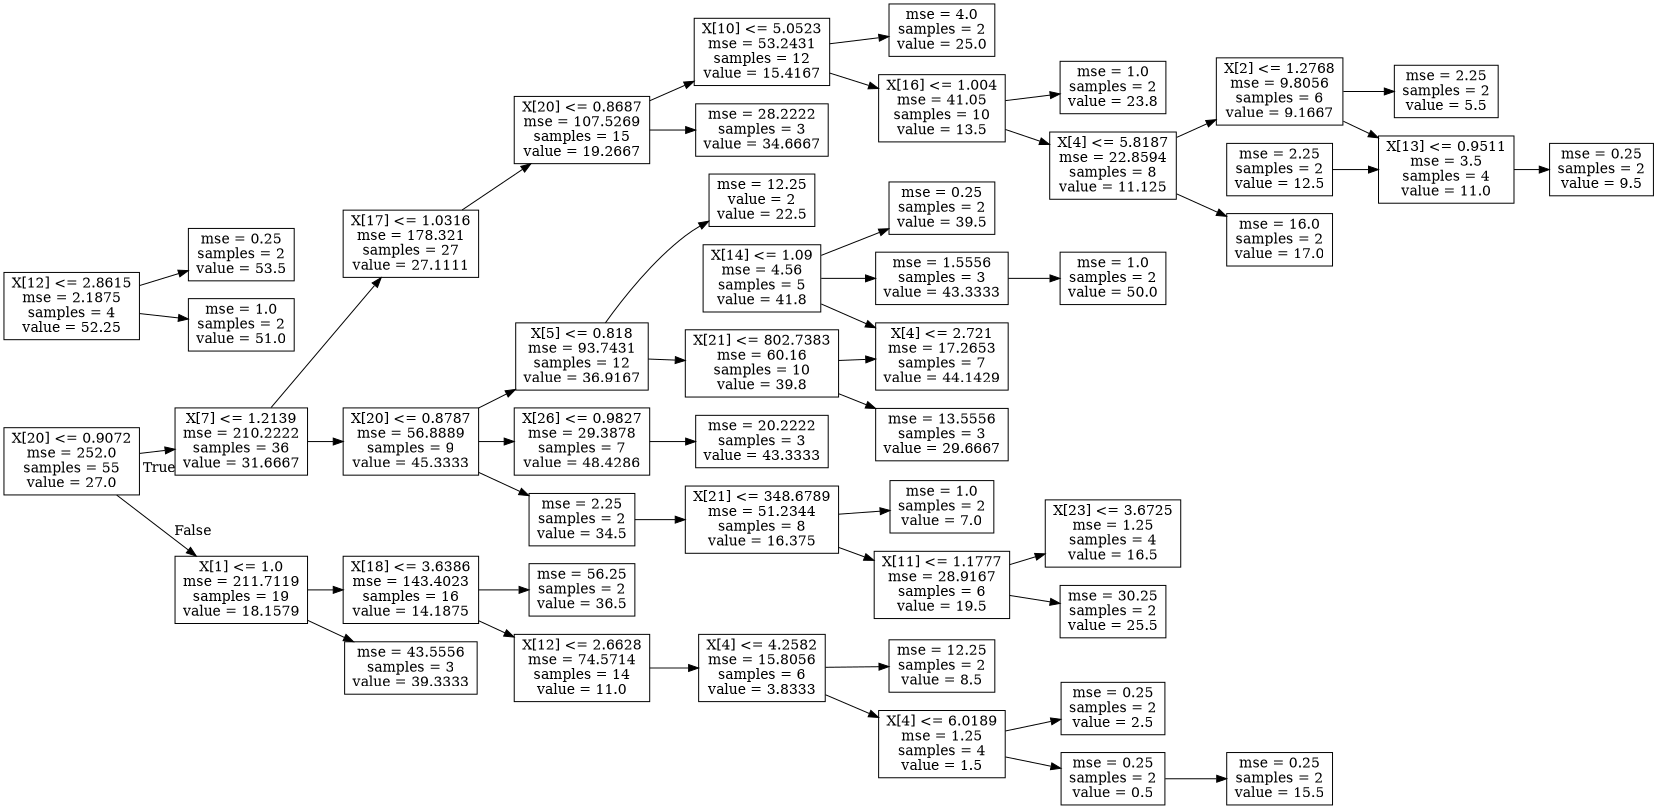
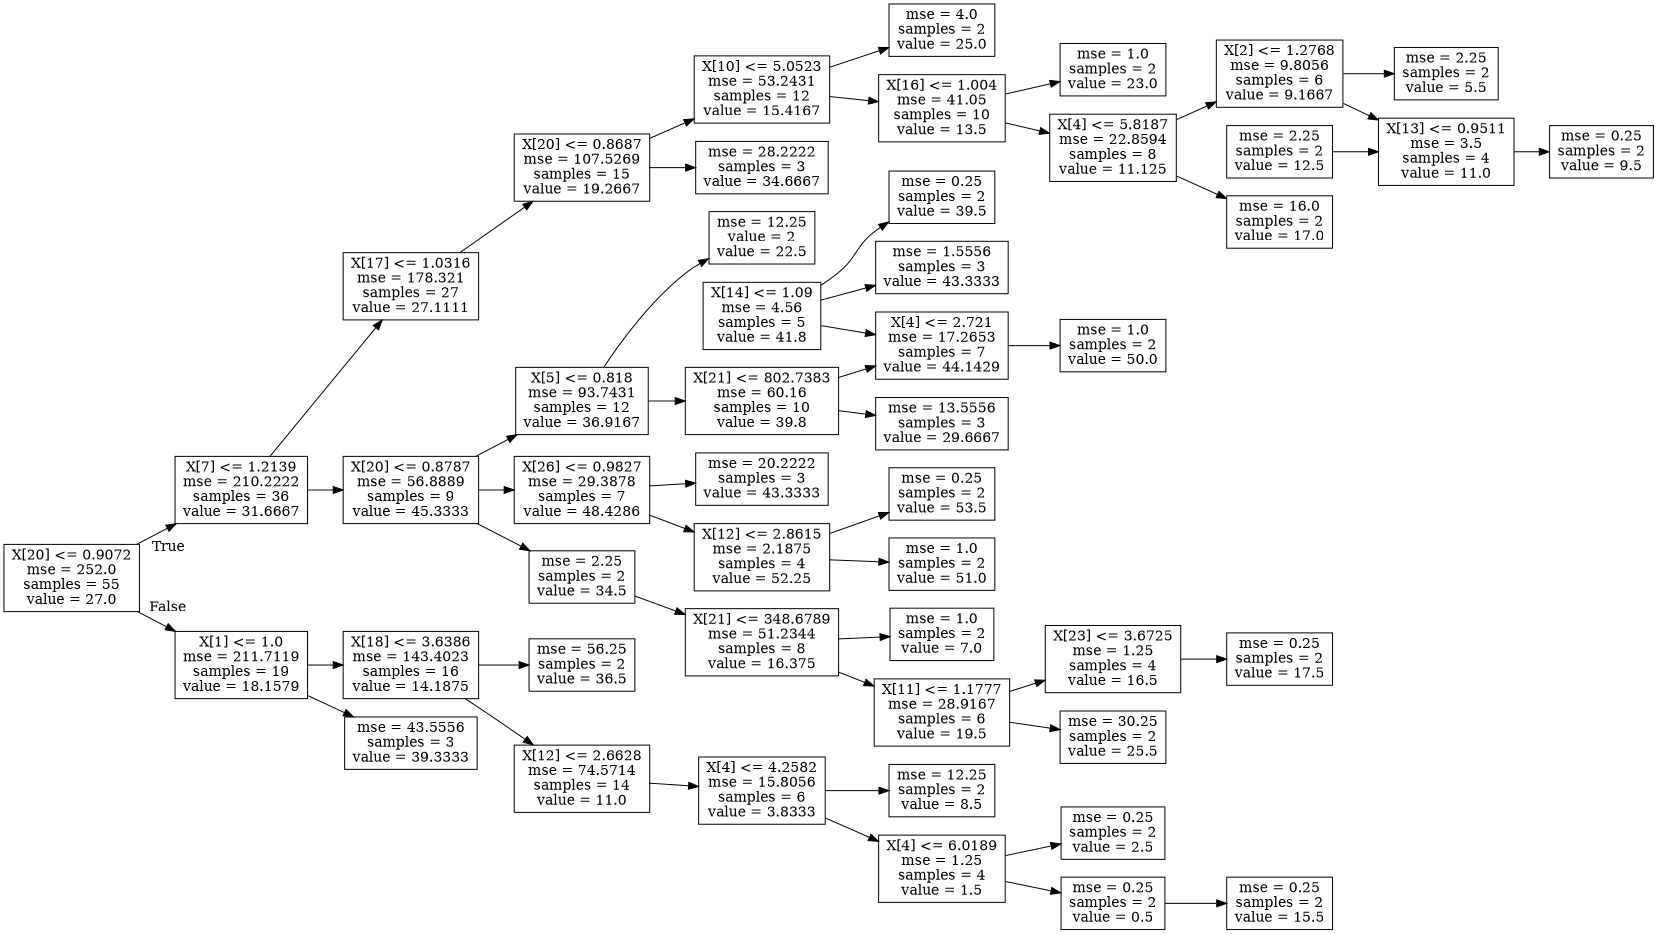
(1113, 88) -> (1113, 70)
(1029, 278) -> (1029, 346)
none -> (667, 522)
none -> (1280, 659)
